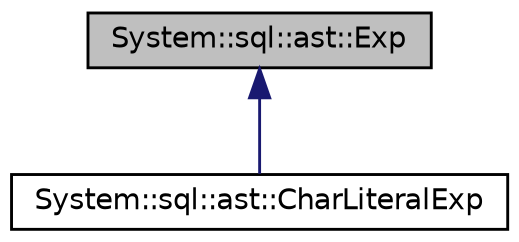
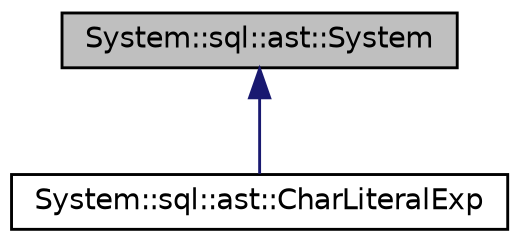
(260, 40) -> (260, 40)
